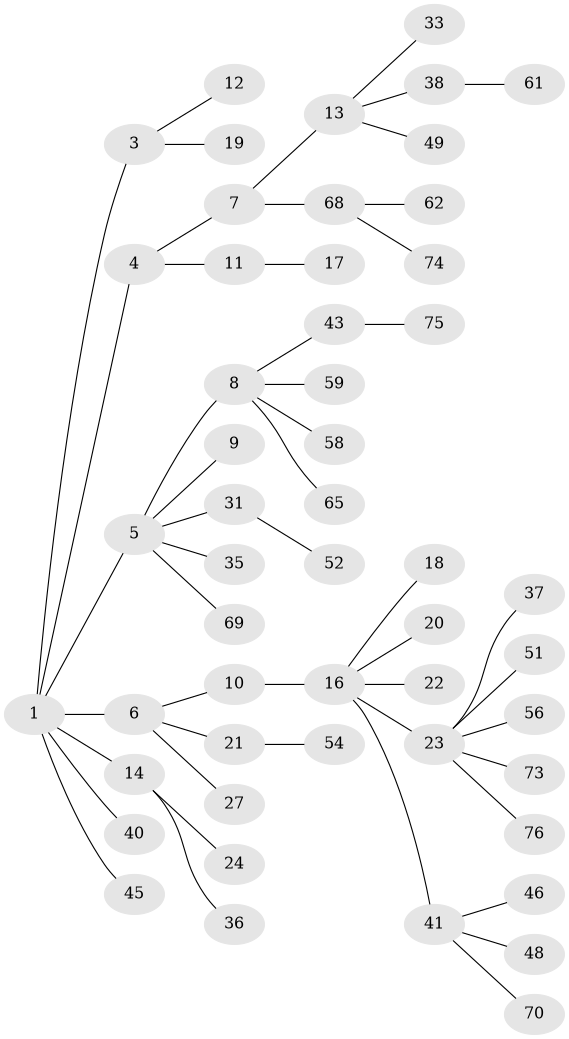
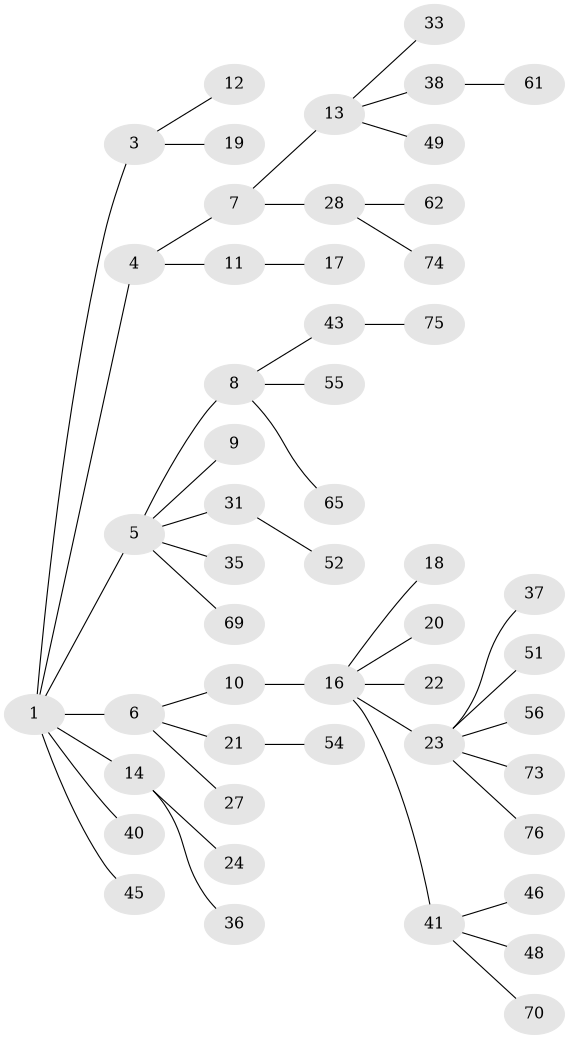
(334, 204) -> (334, 204)
(334, 384) -> (334, 384)
(334, 444) -> none
